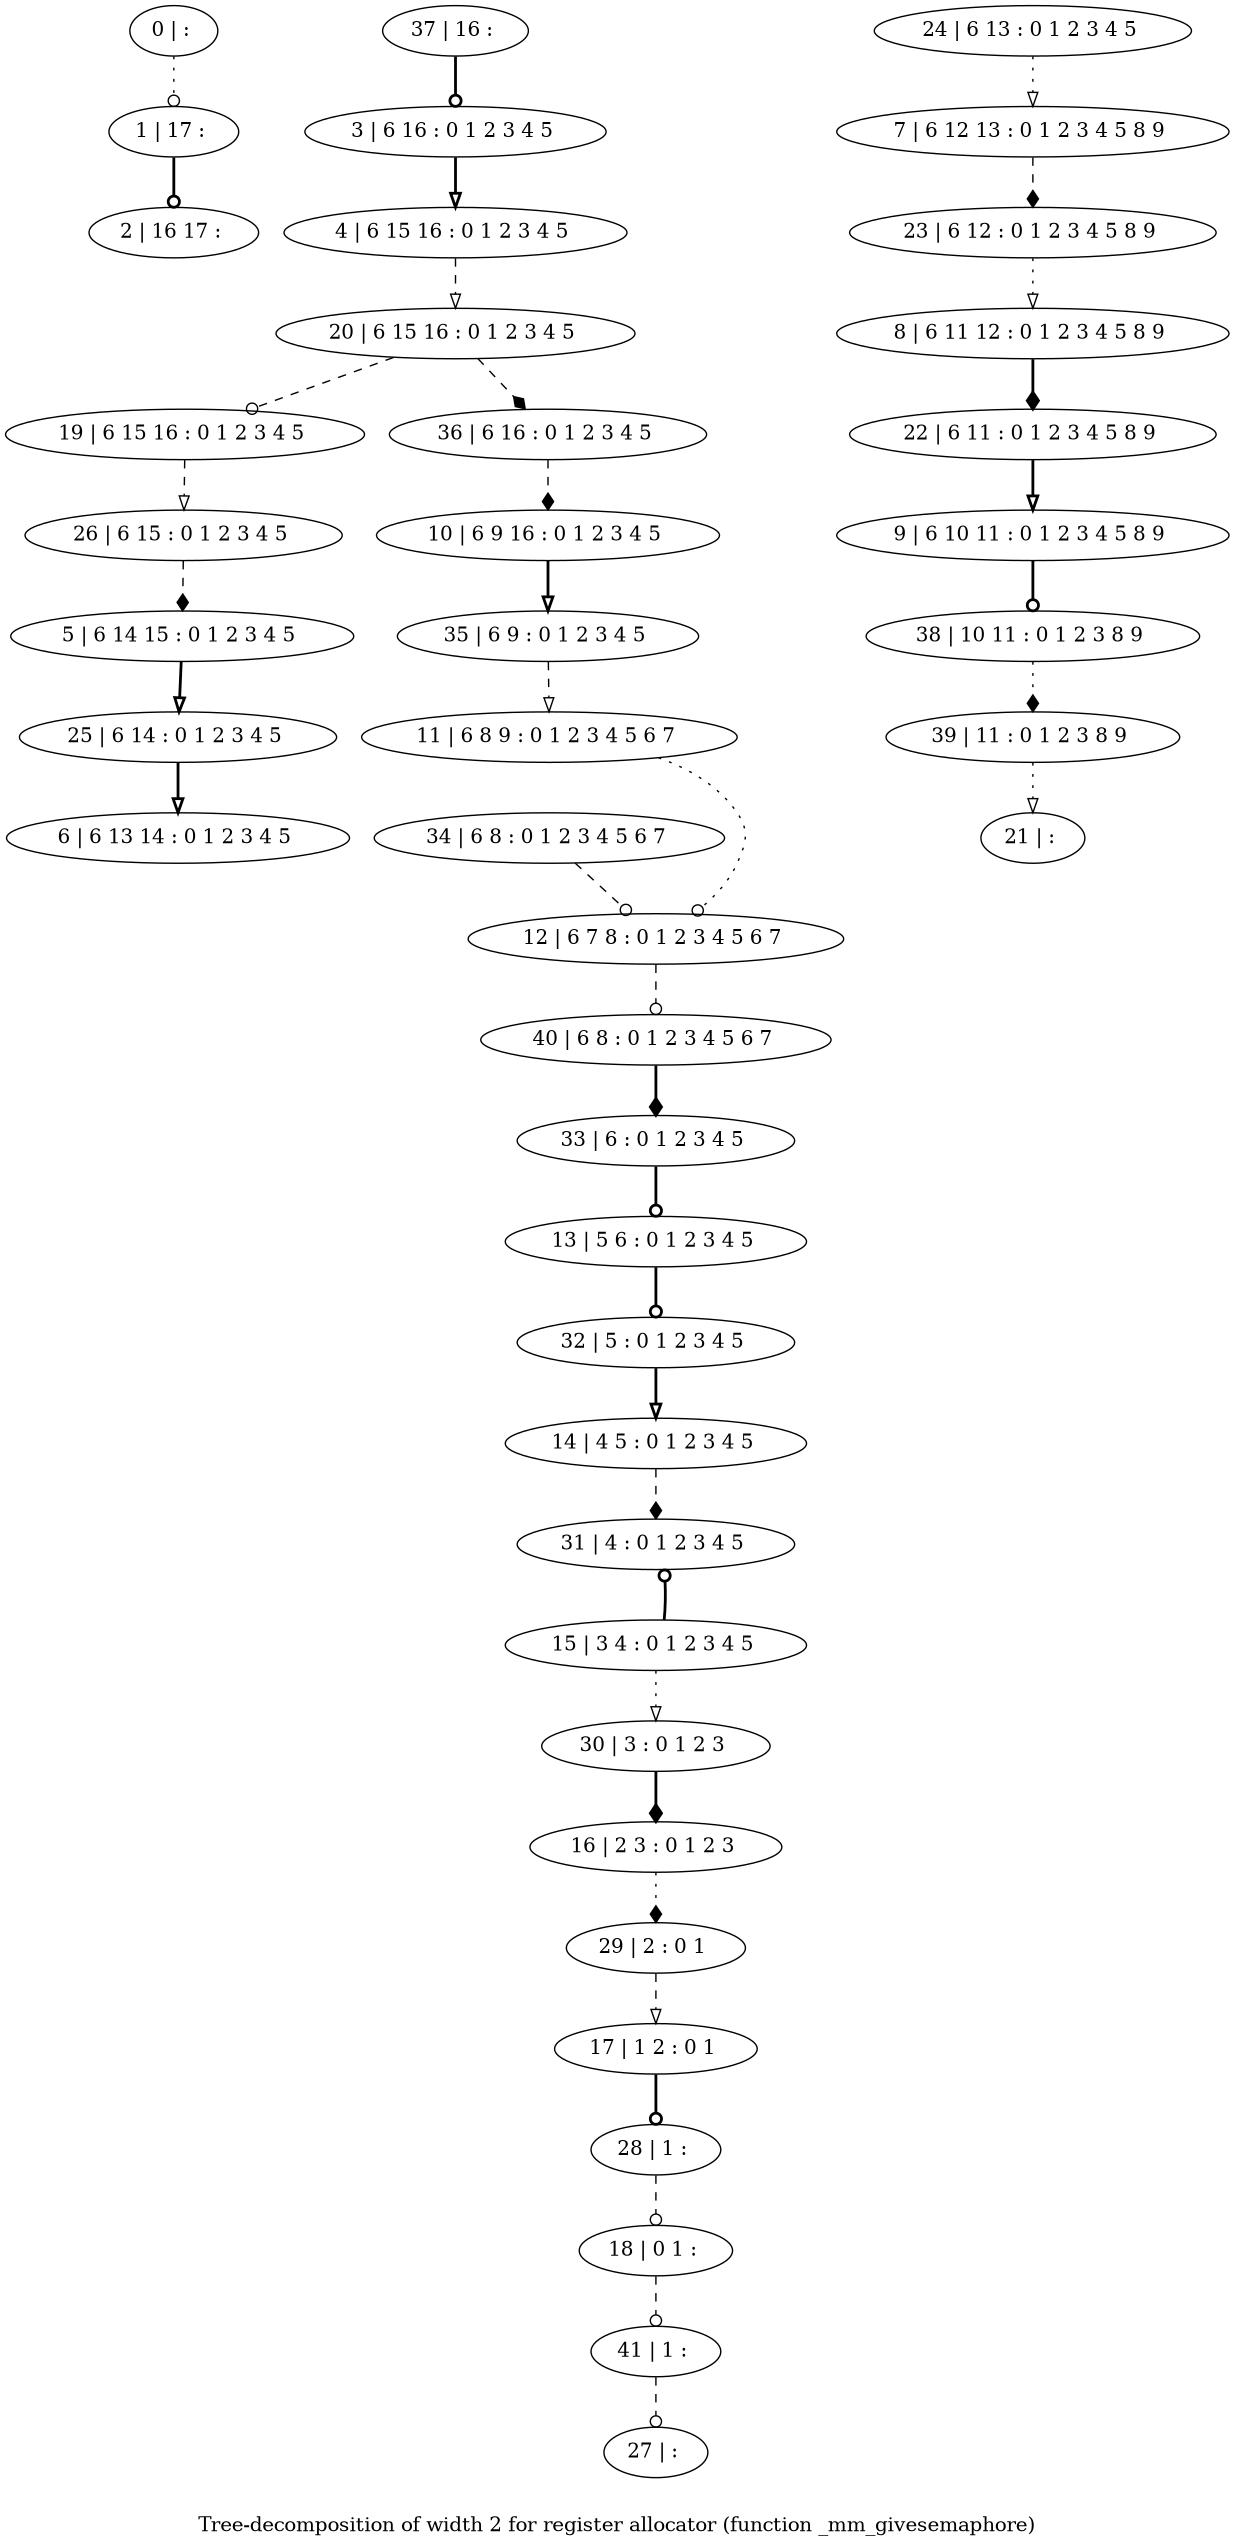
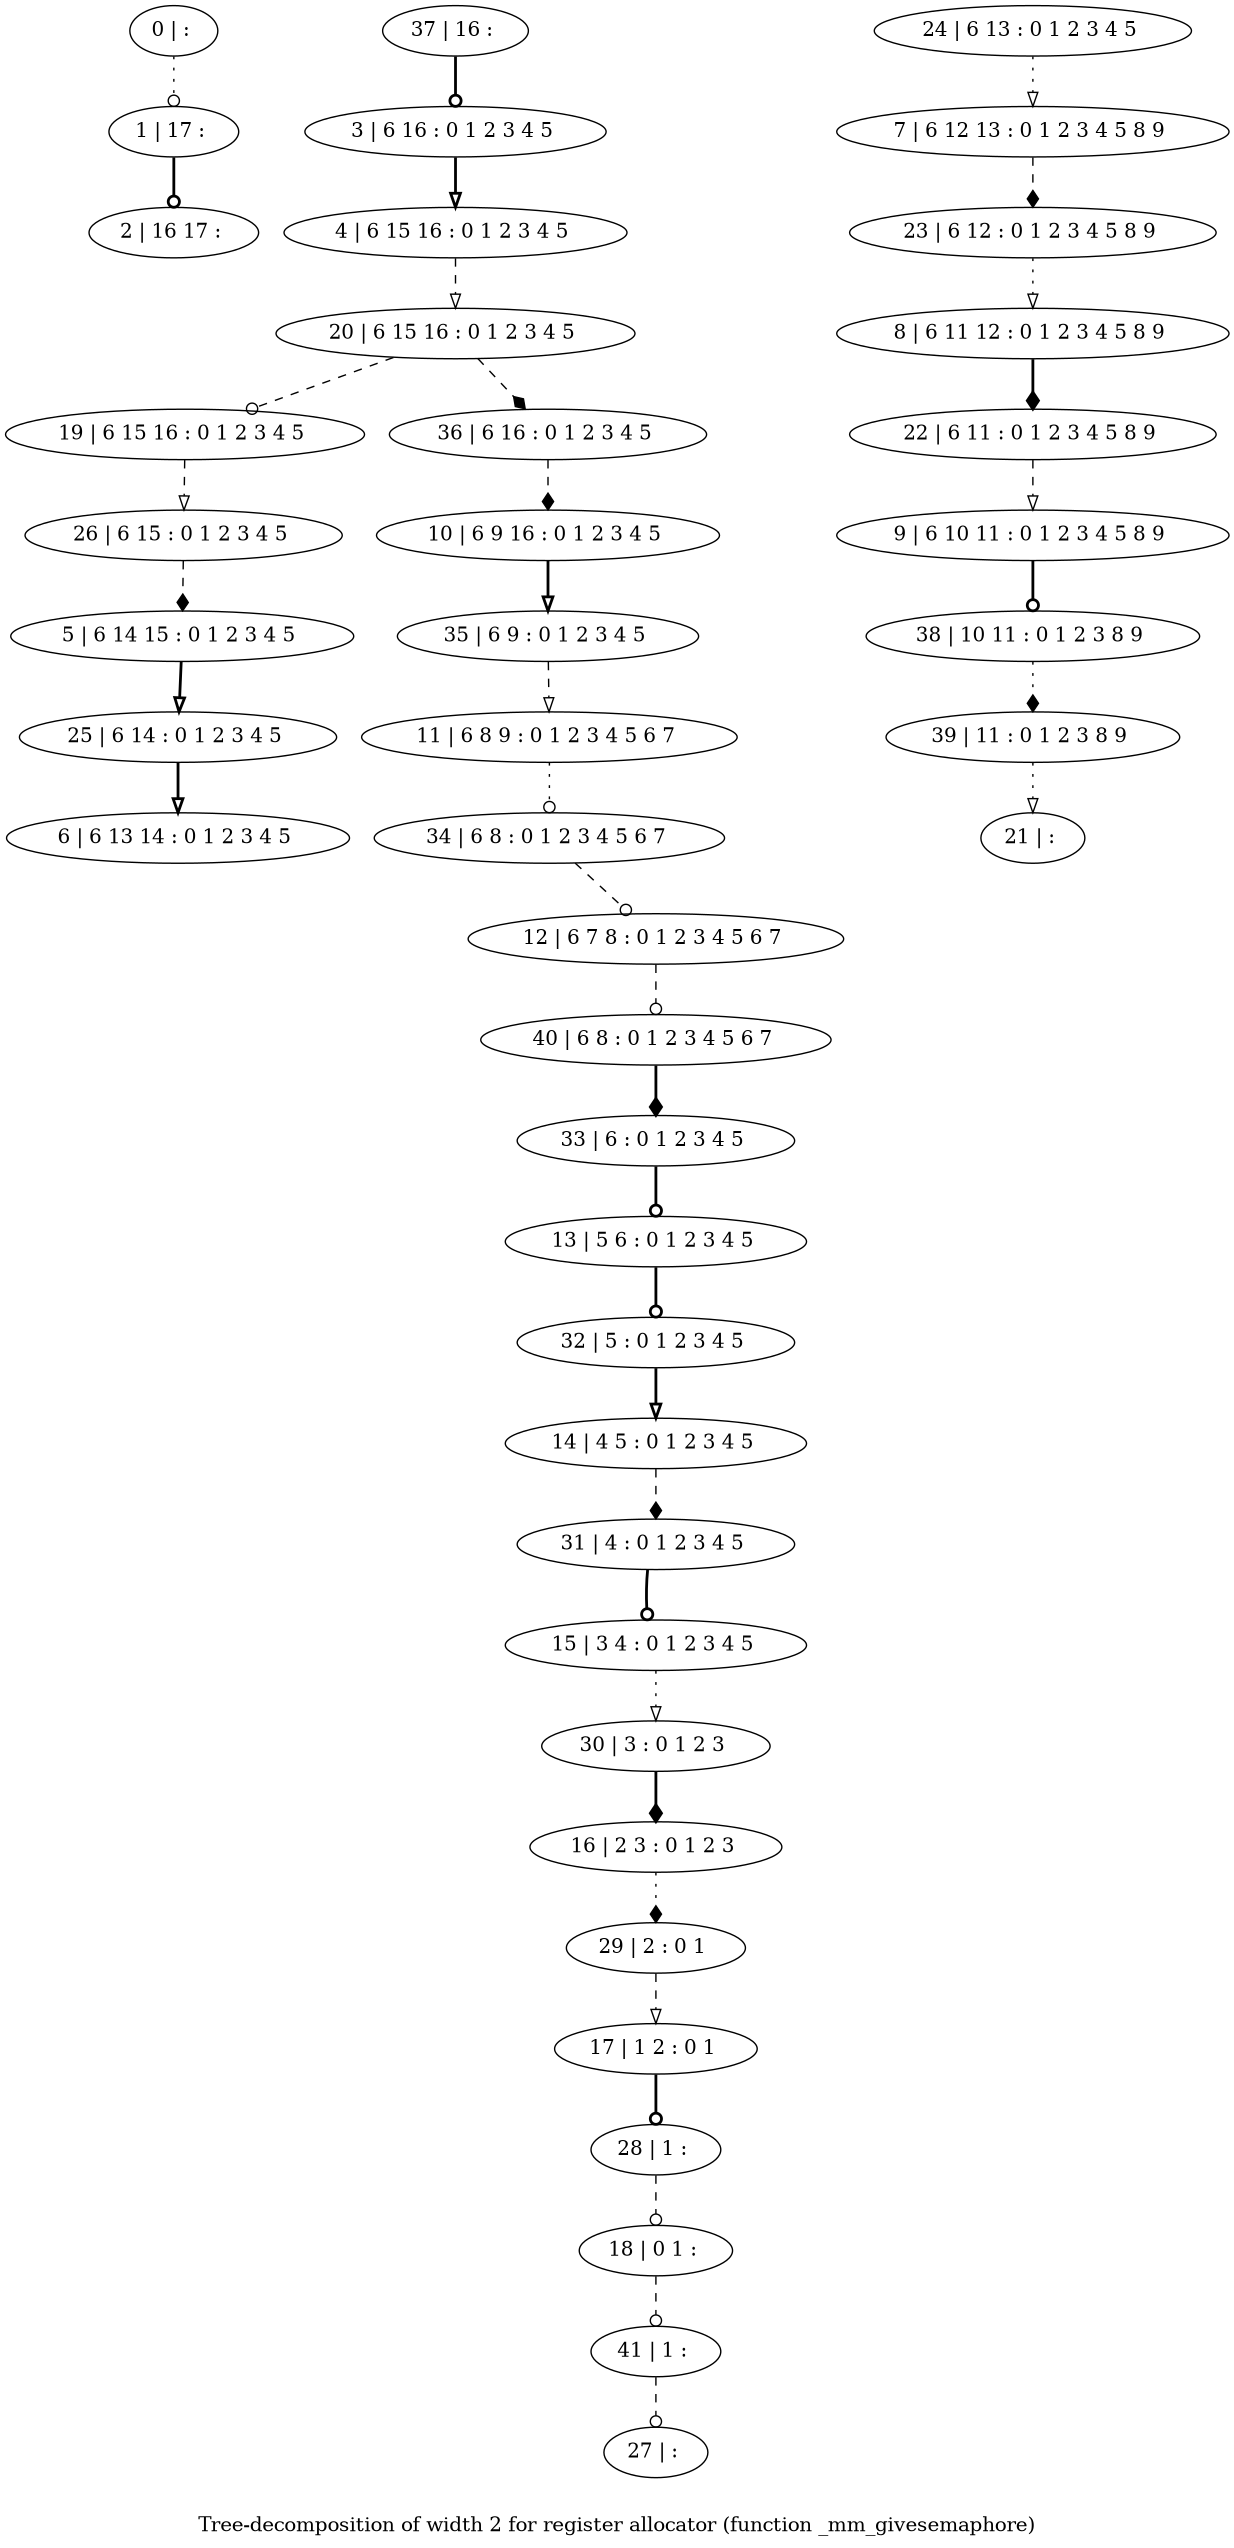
(1033, 478) -> (1033, 478)
(740, 818) -> (549, 782)
(665, 1601) -> (647, 1589)
